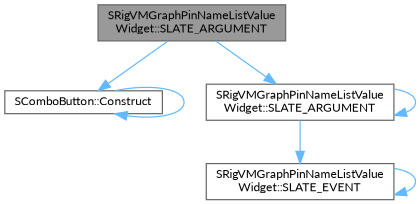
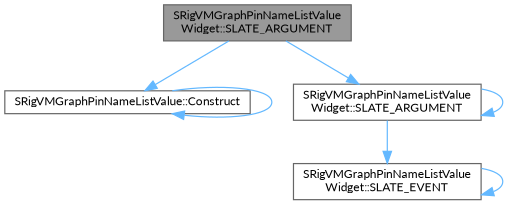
(84, 102) -> (127, 102)
